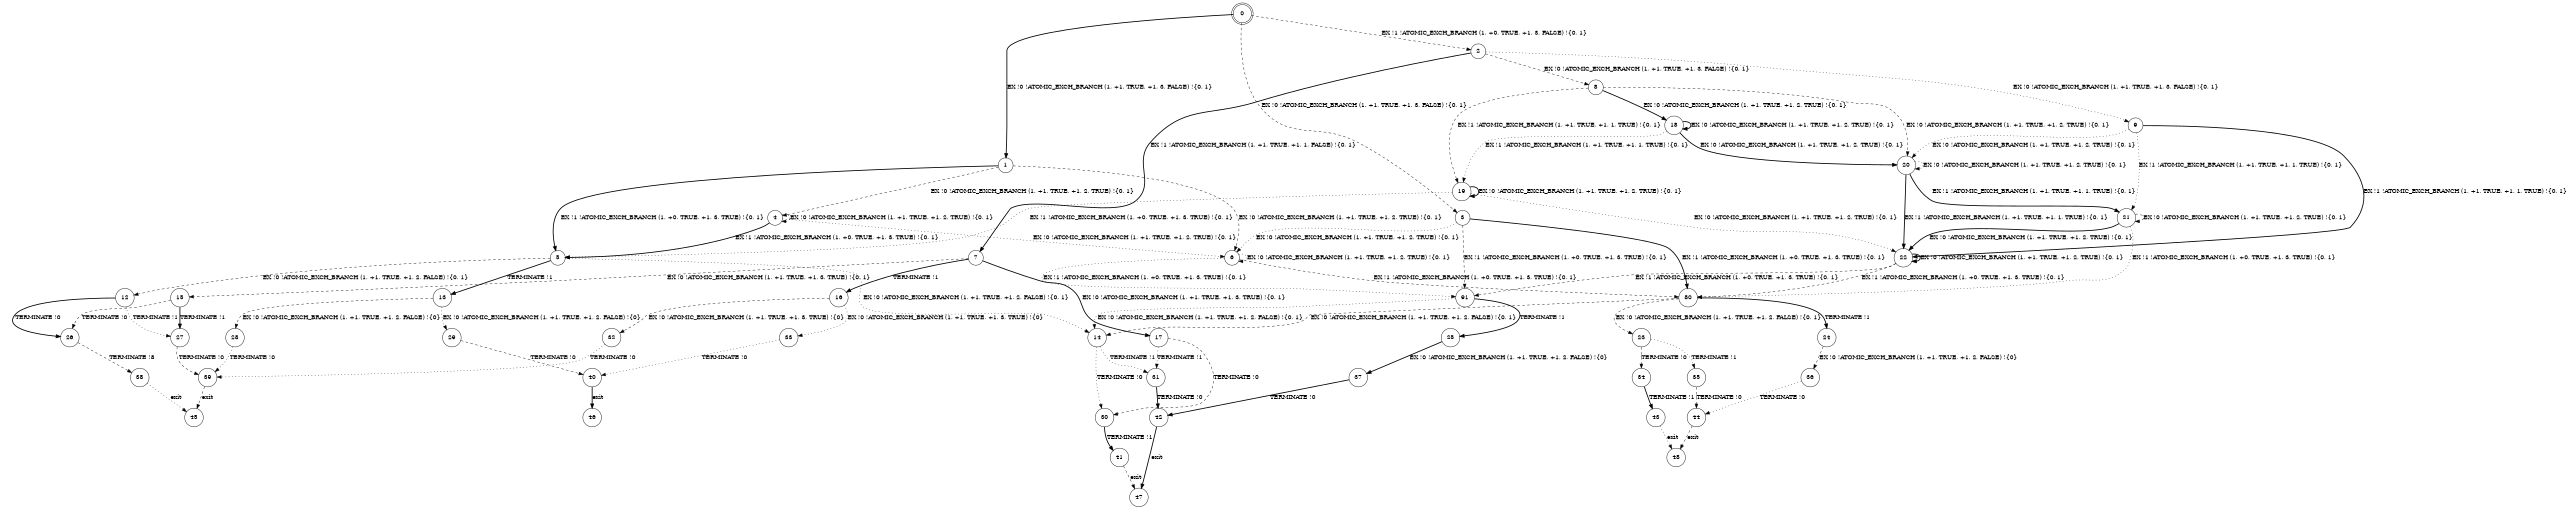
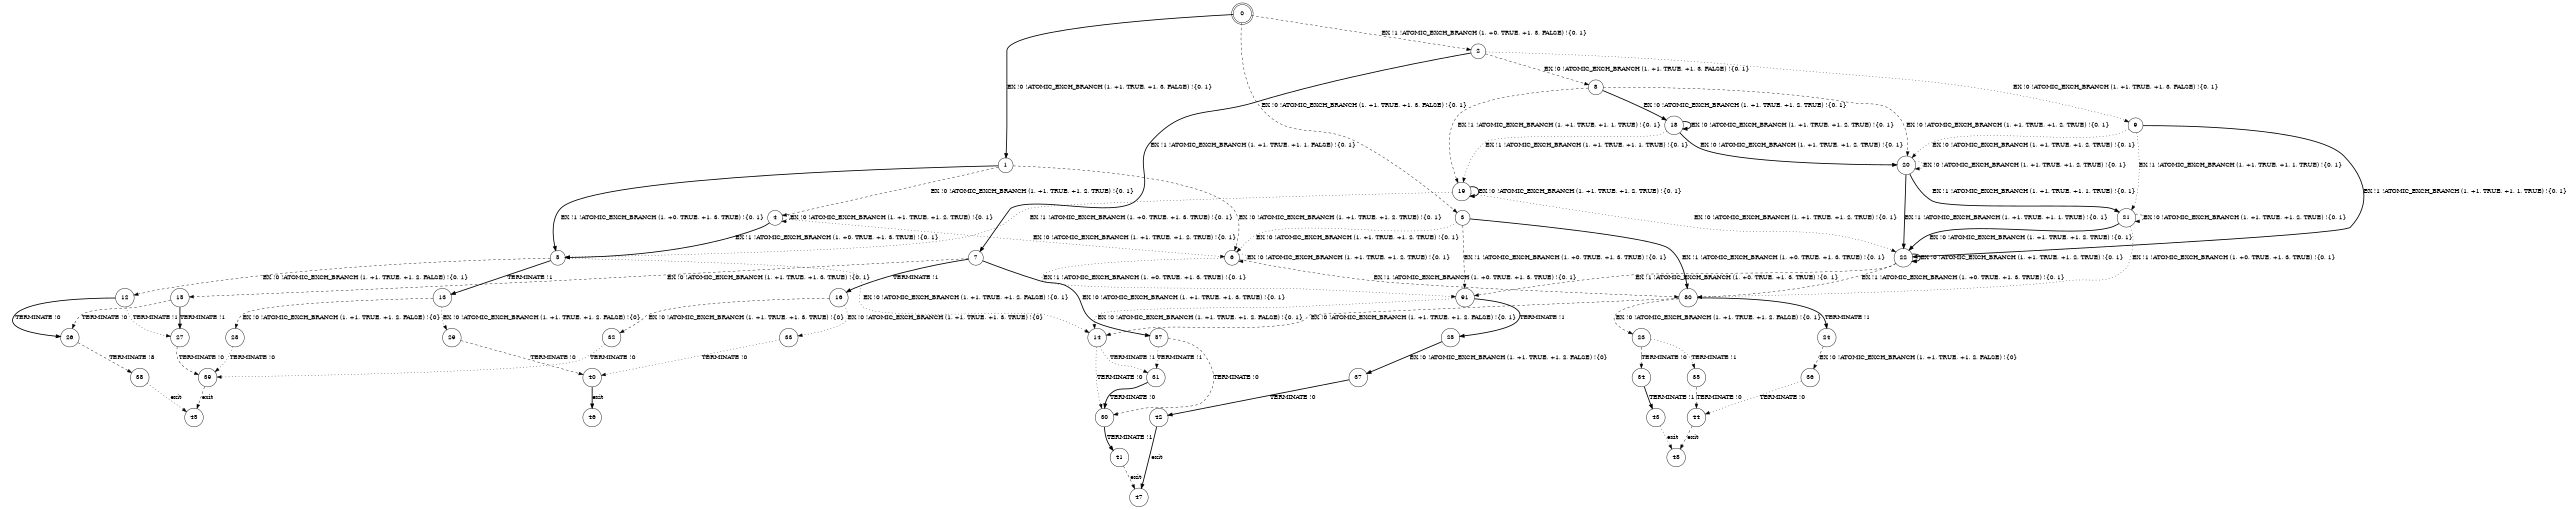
(1159, 338) -> (1159, 338)
(1157, 395) -> (1123, 389)
